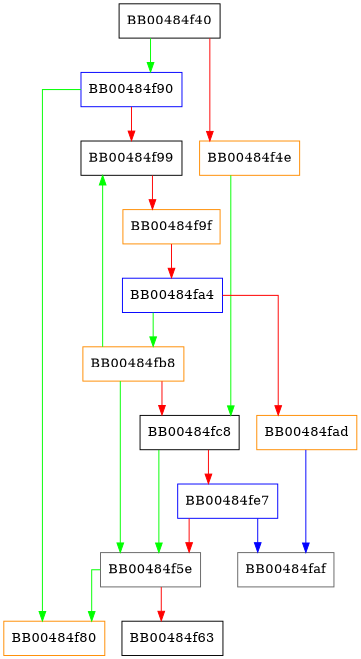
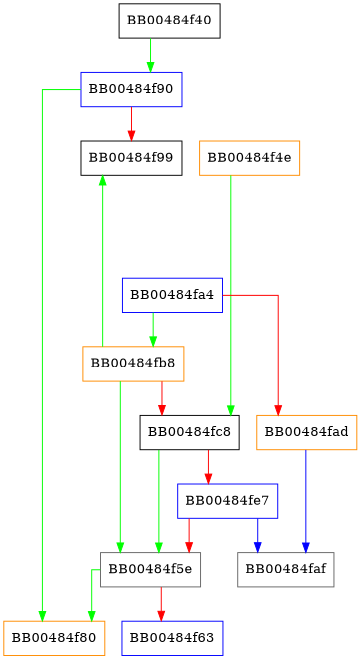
(210, 85) -> none
(172, 227) -> none
(172, 638) -> (172, 638)
